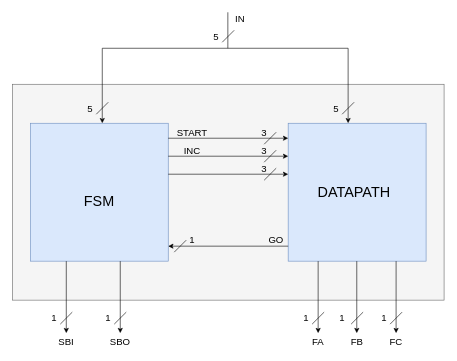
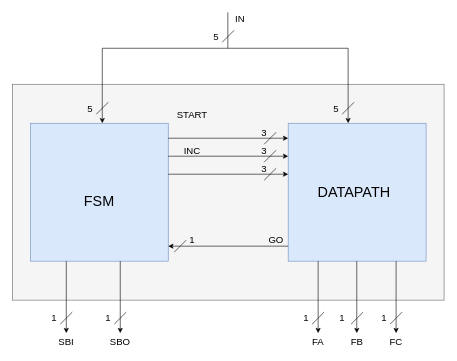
(192, 132) -> (192, 114)
